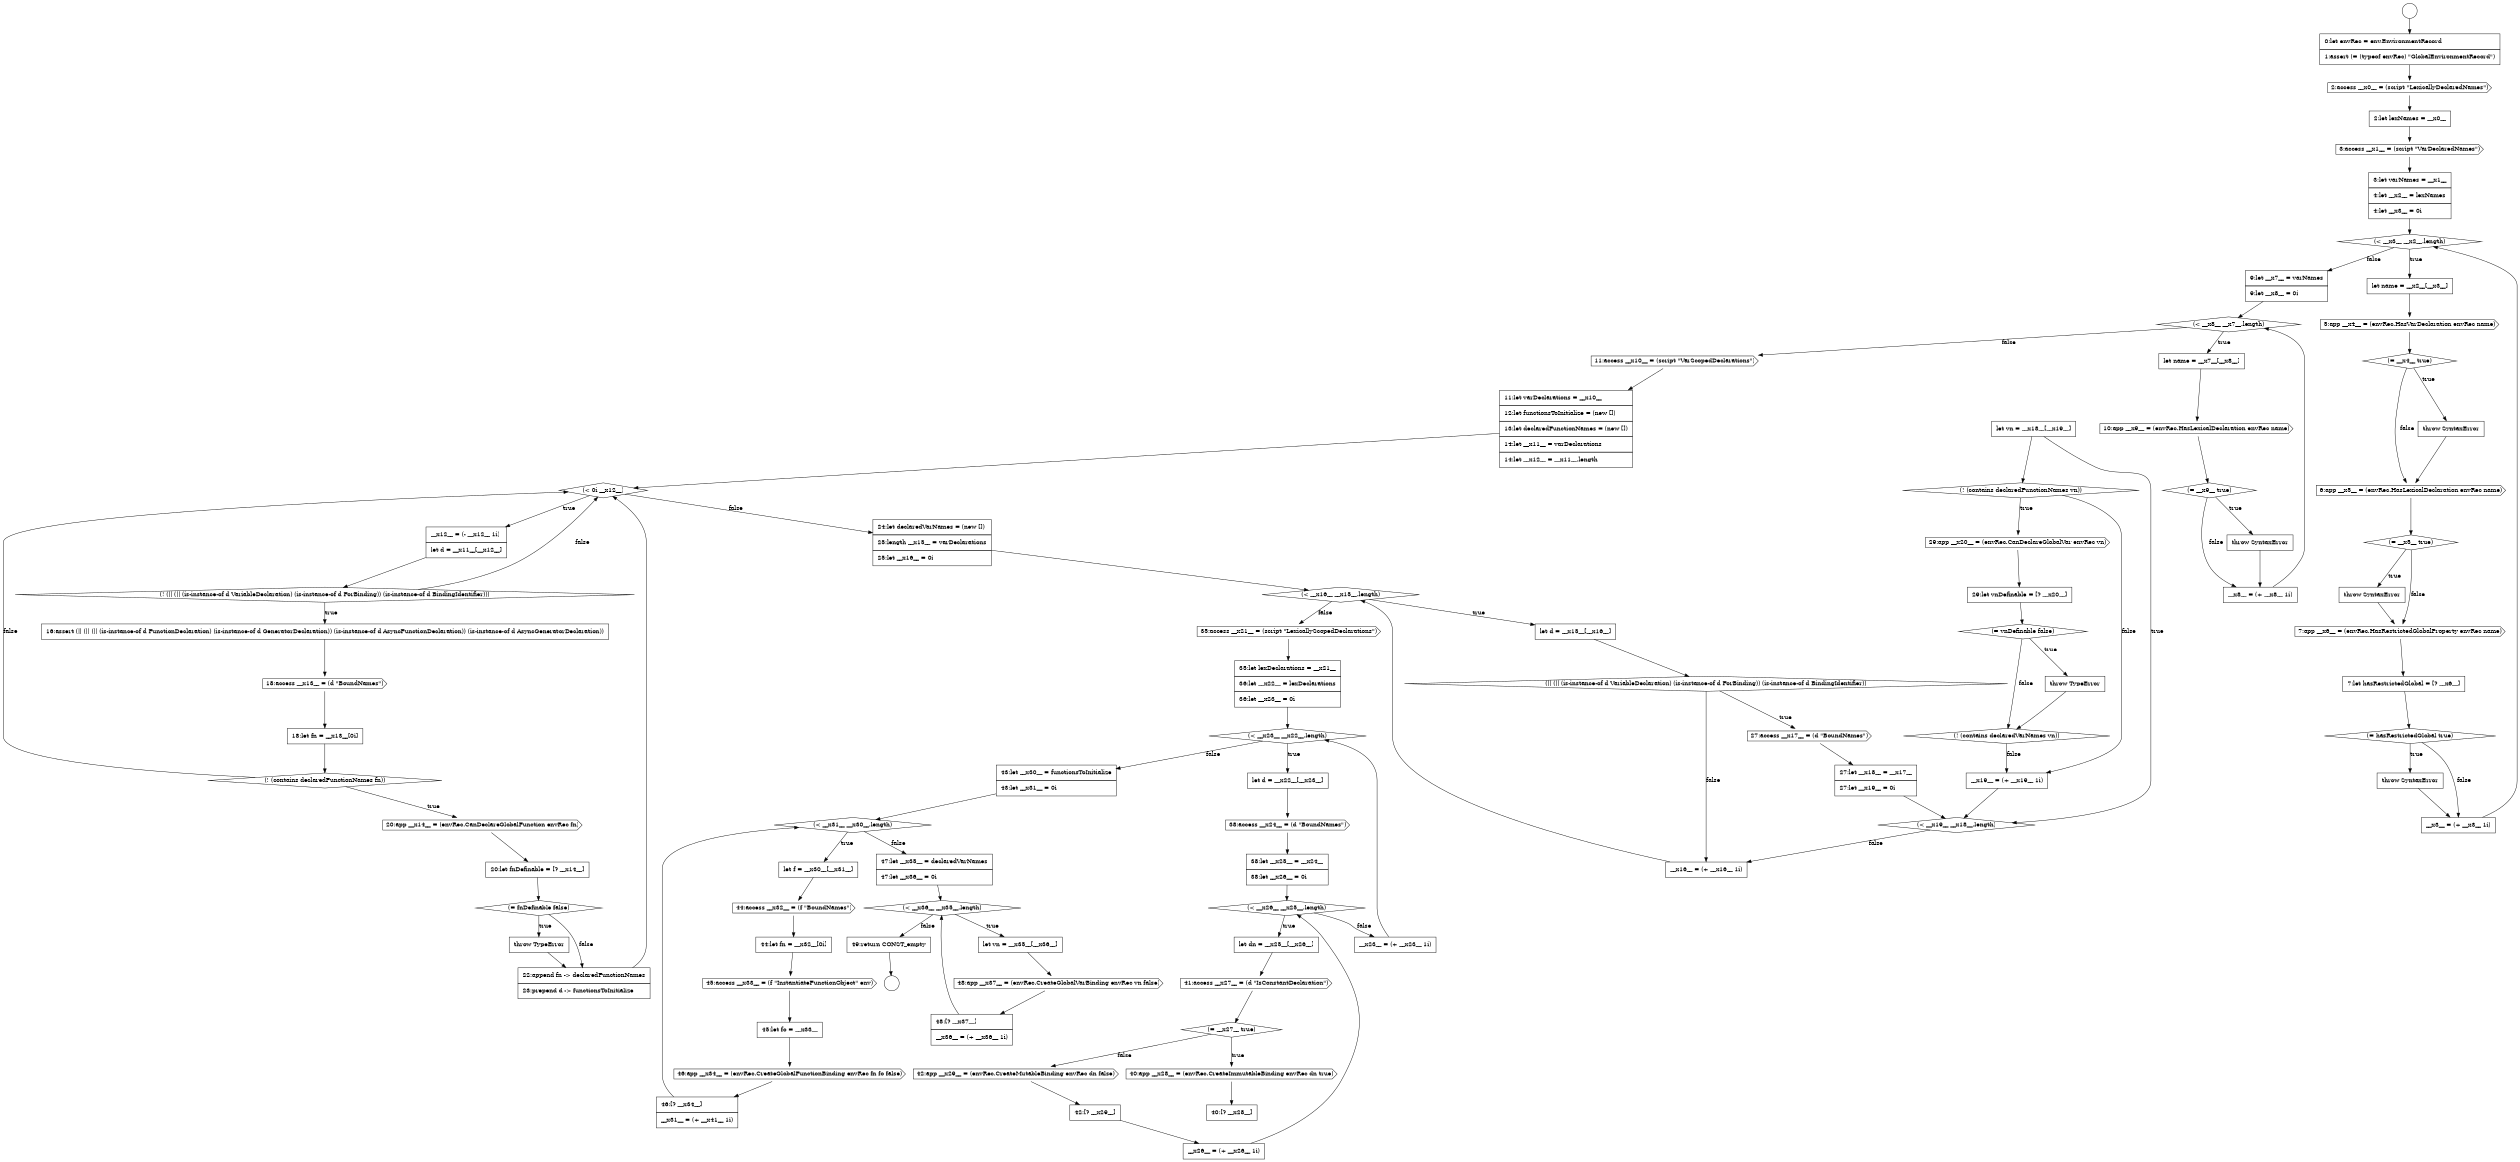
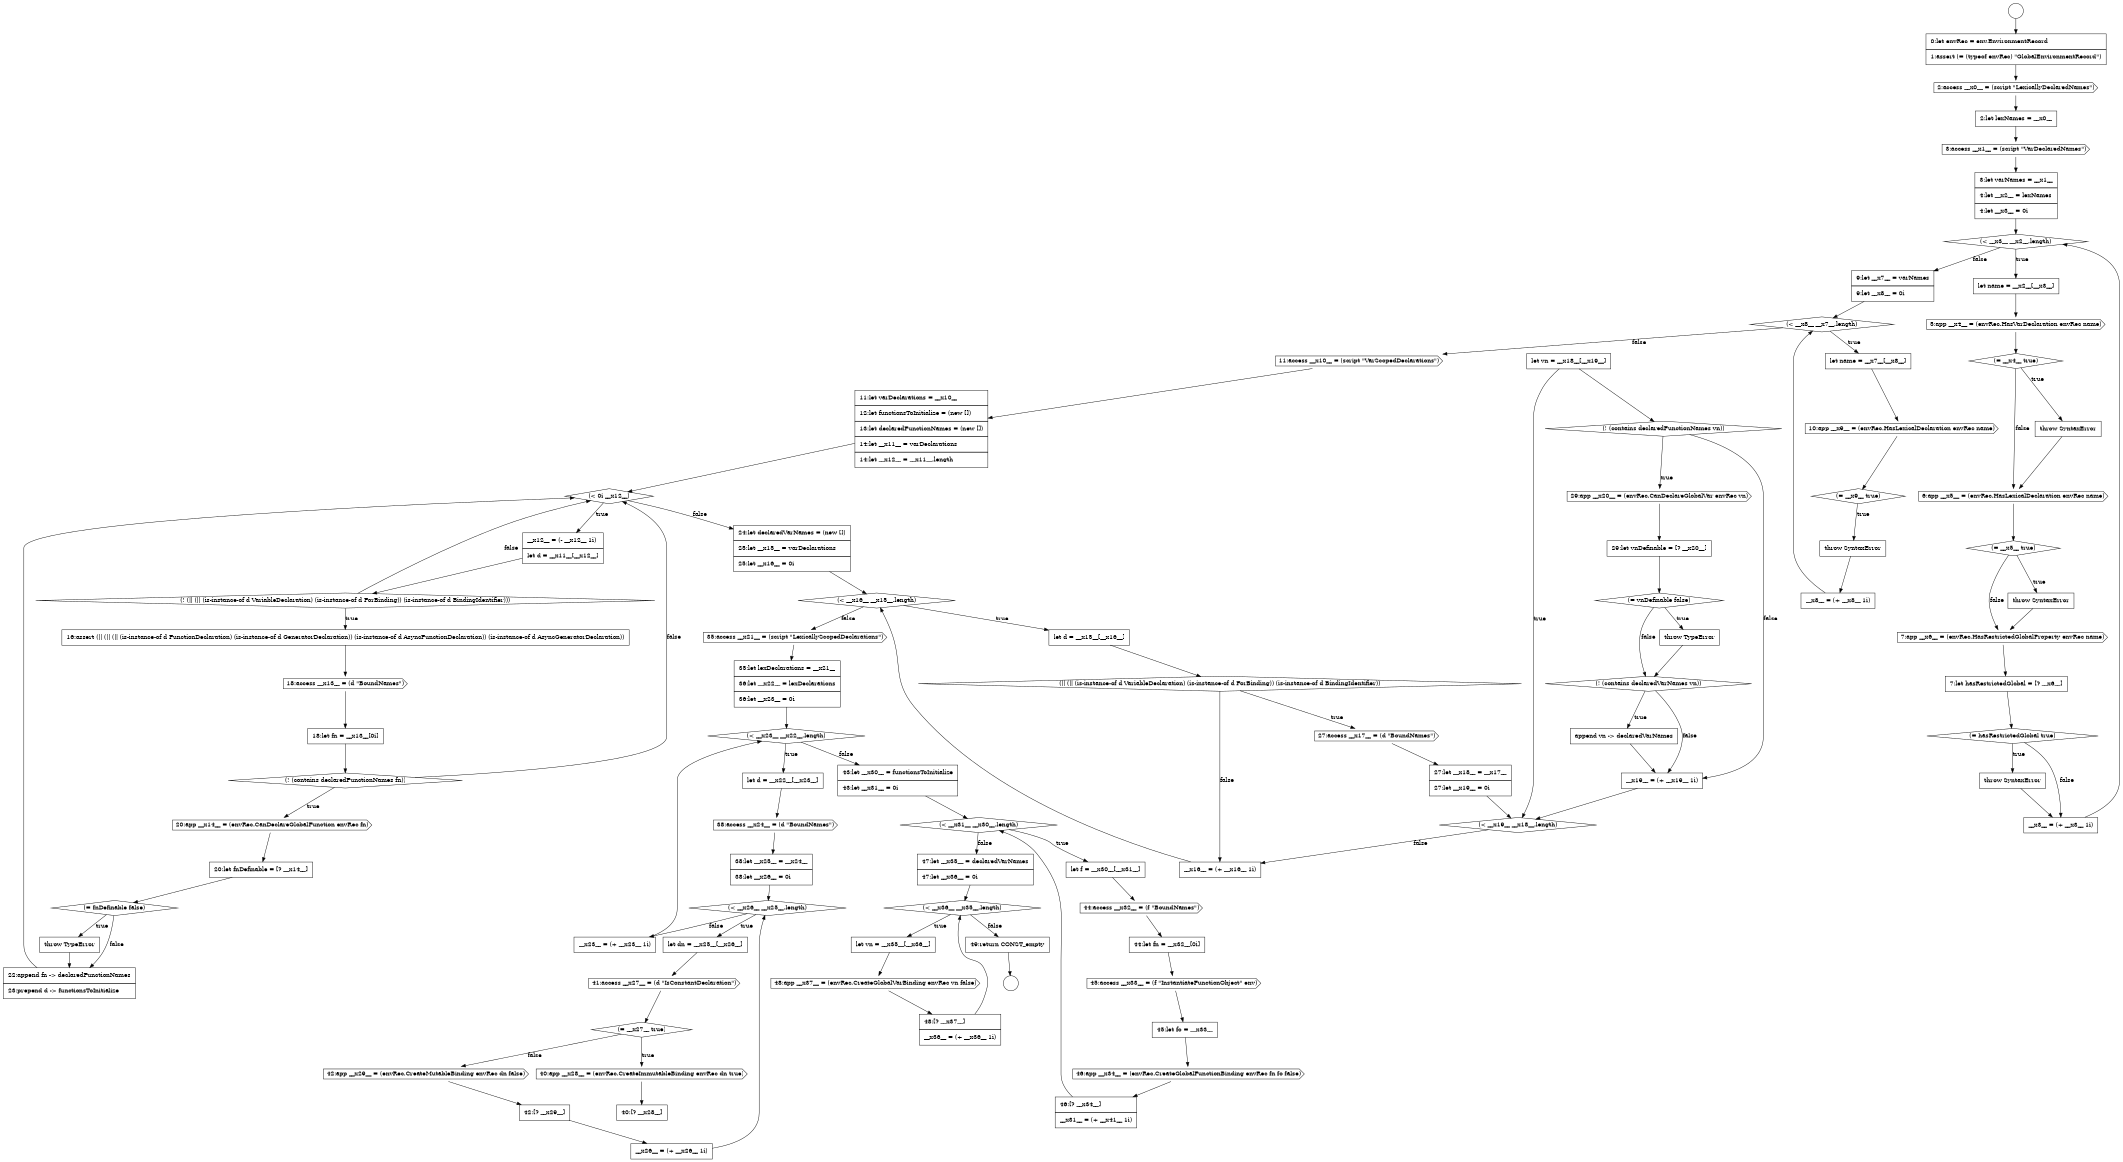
(932, 542) -> (787, 548)
(2203, 547) -> none
none -> (1624, 736)
